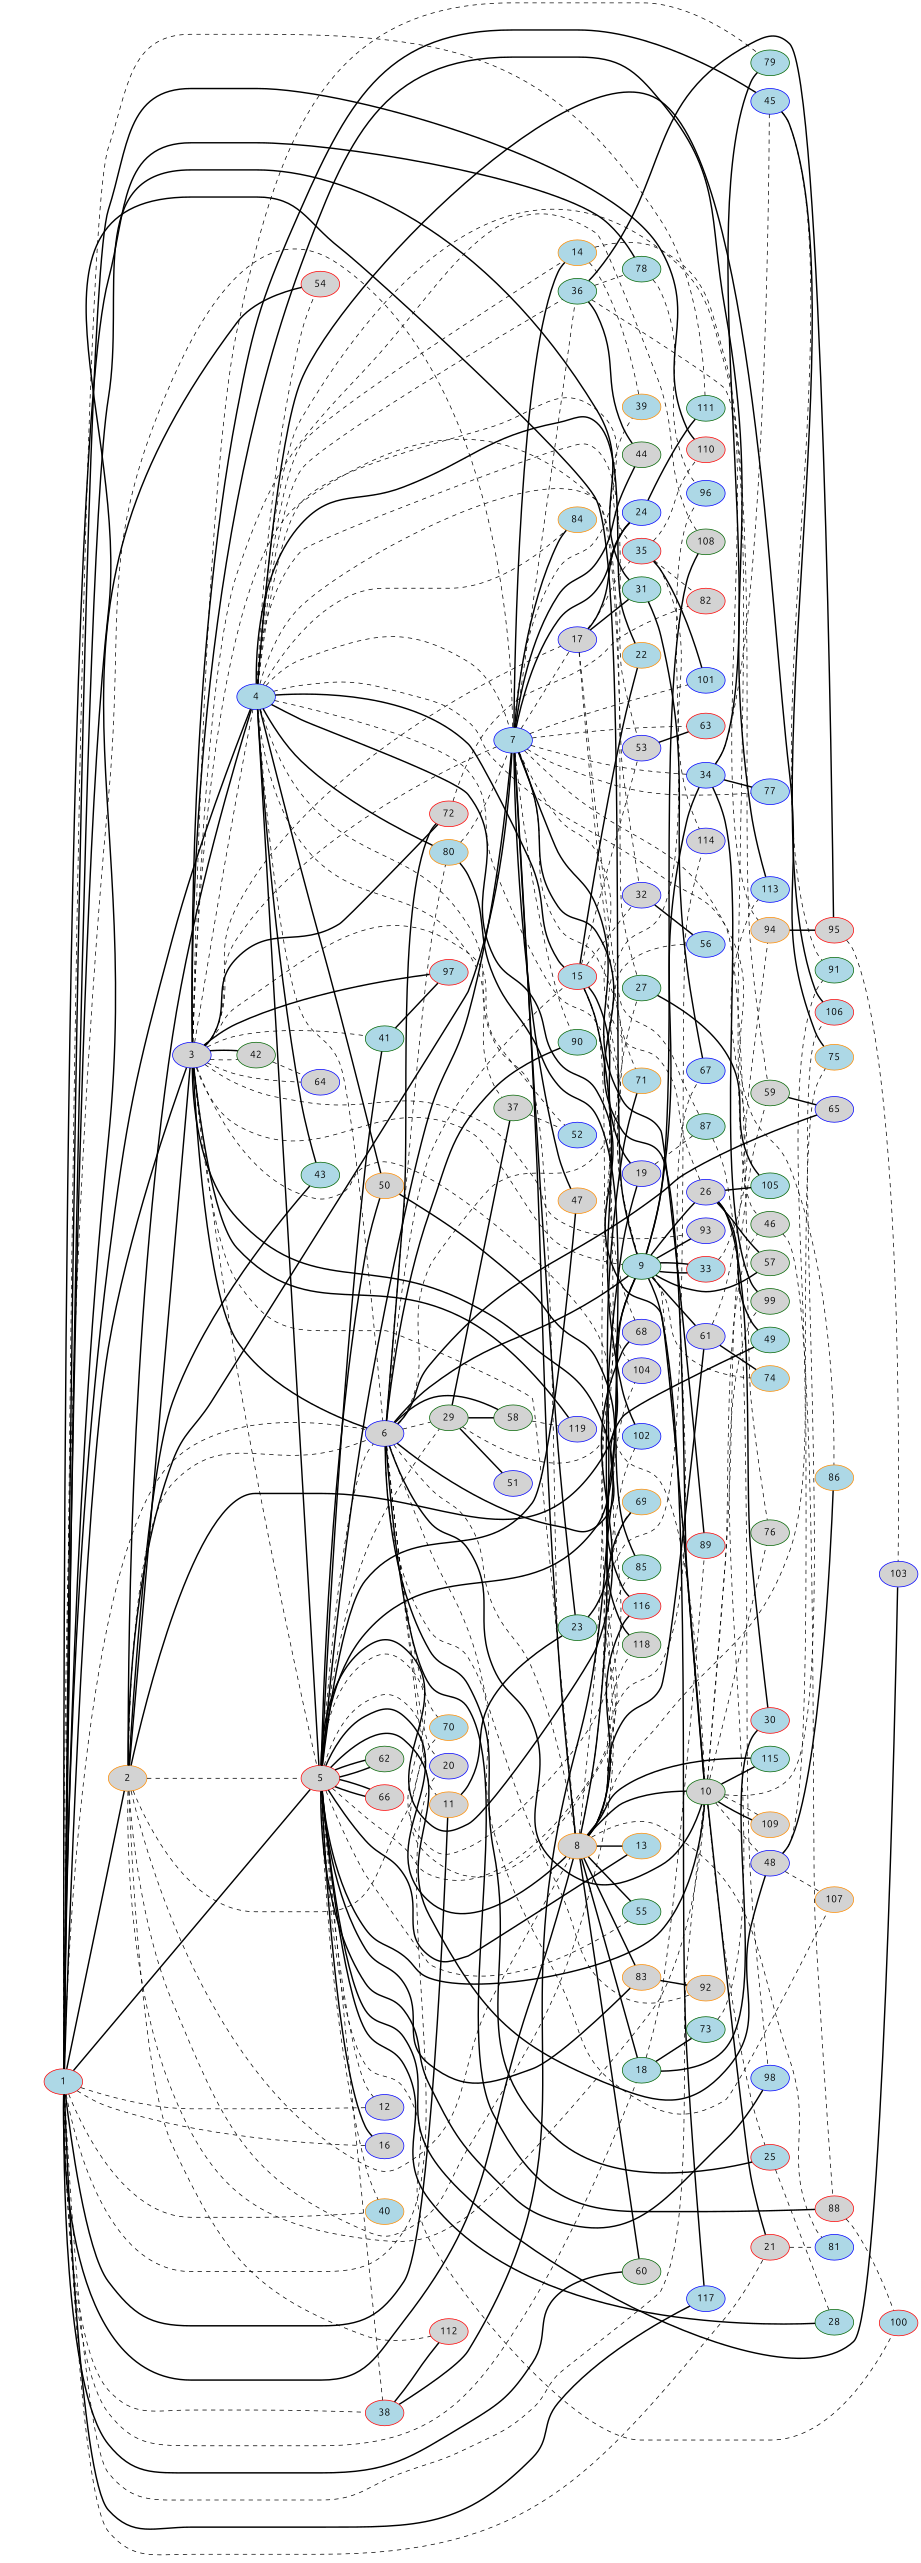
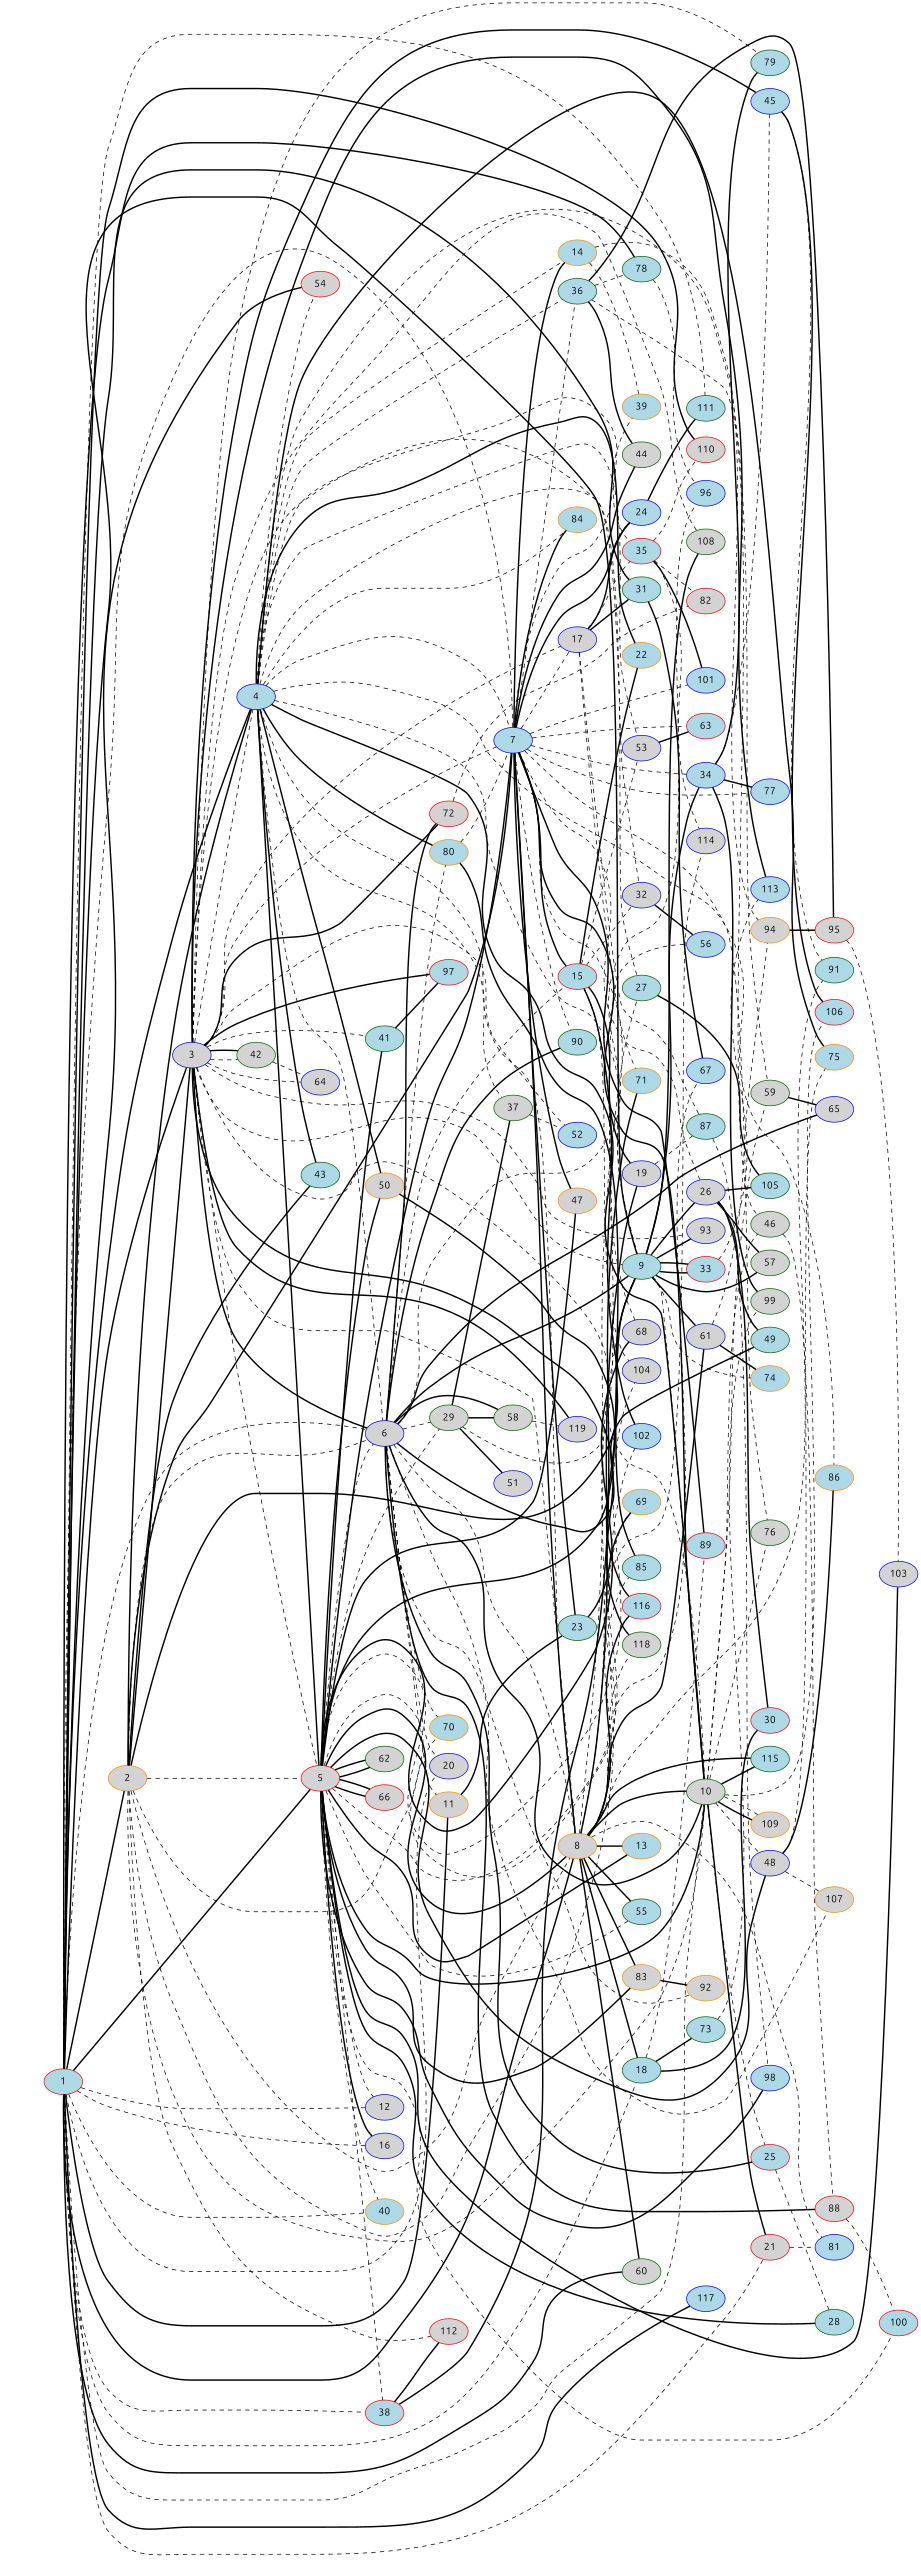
(480, 761) -> (544, 910)
(683, 1730) -> none
